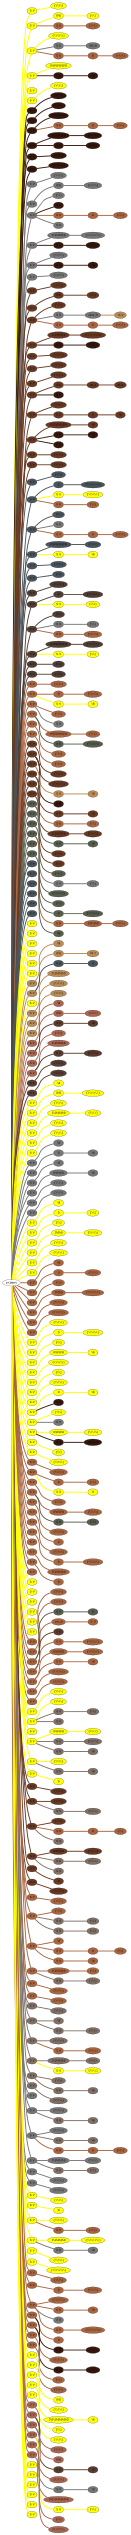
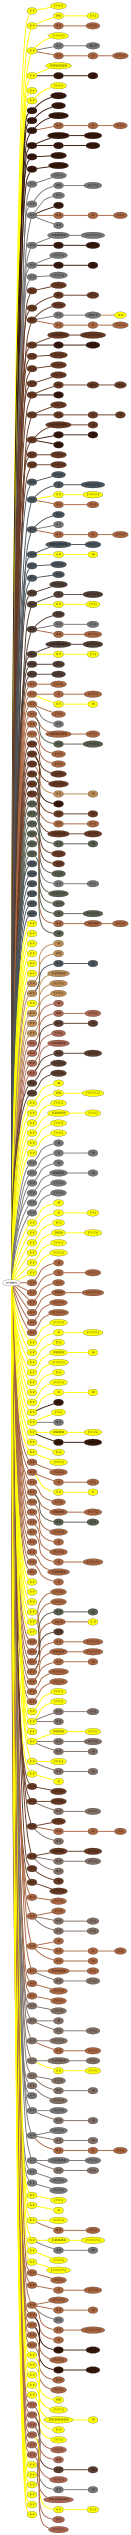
(120, 315) -> (120, 315)
(93, 954) -> none
(93, 1622) -> (93, 1622)
